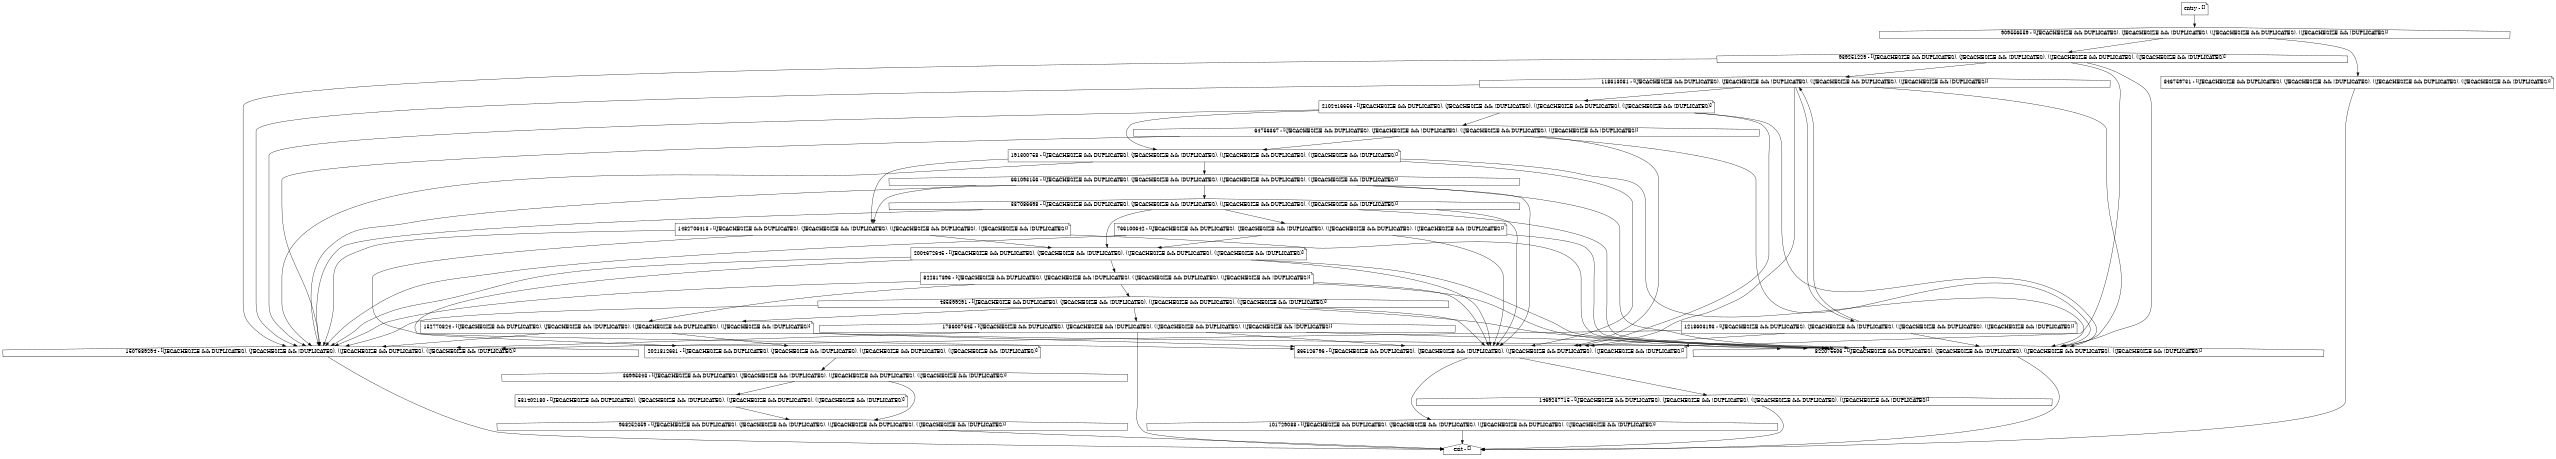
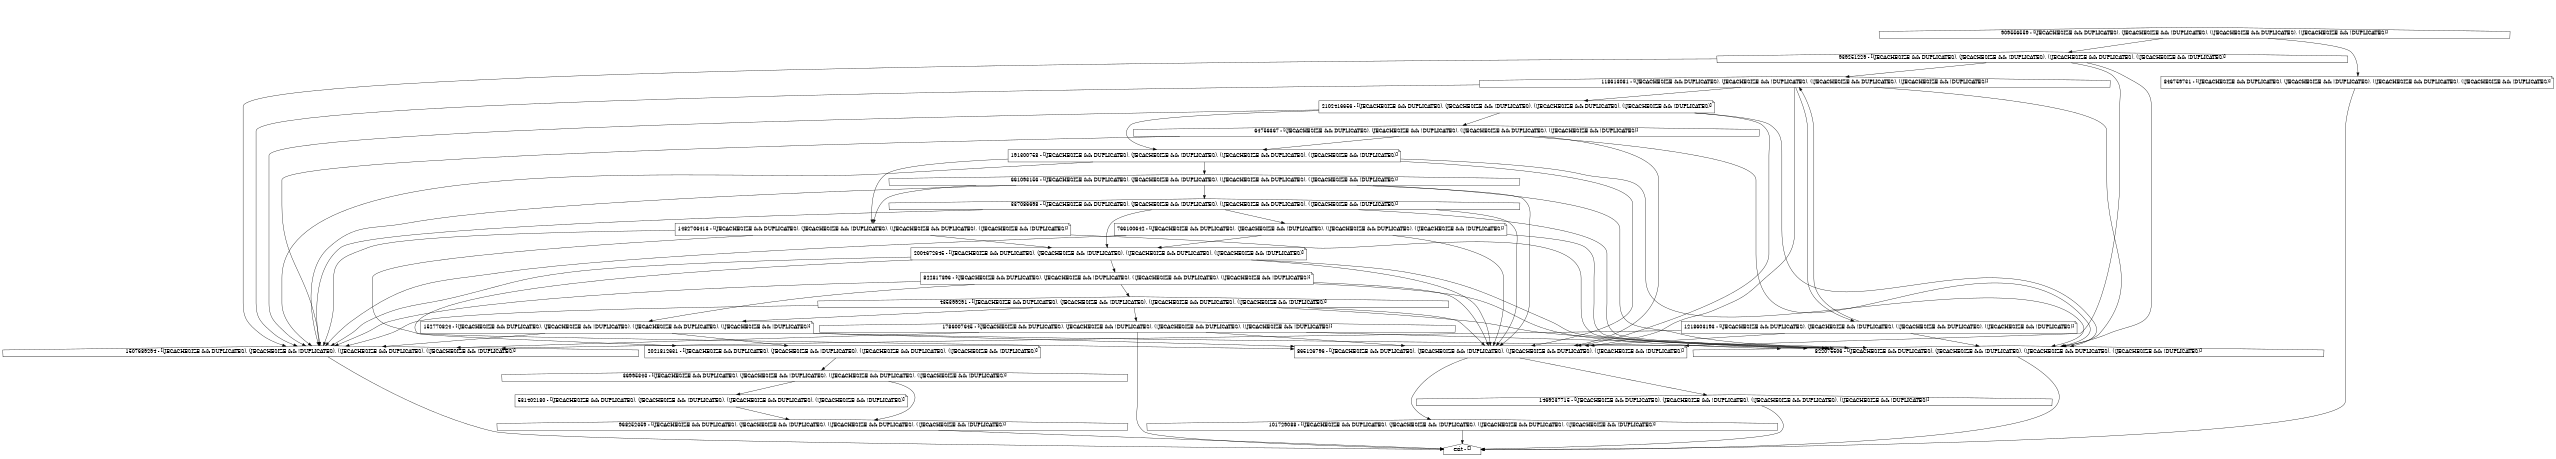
(2195, 9) -> none
